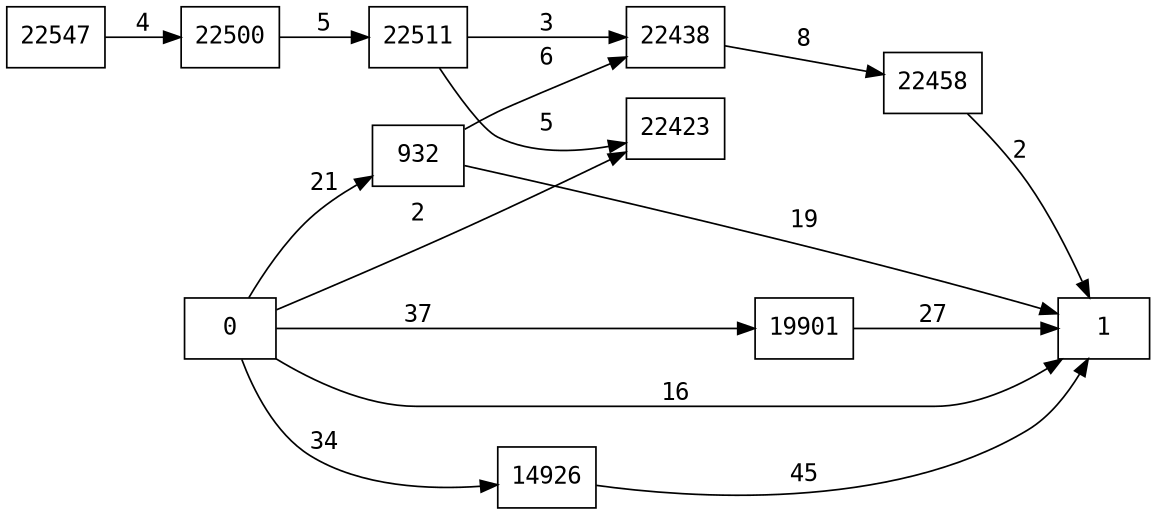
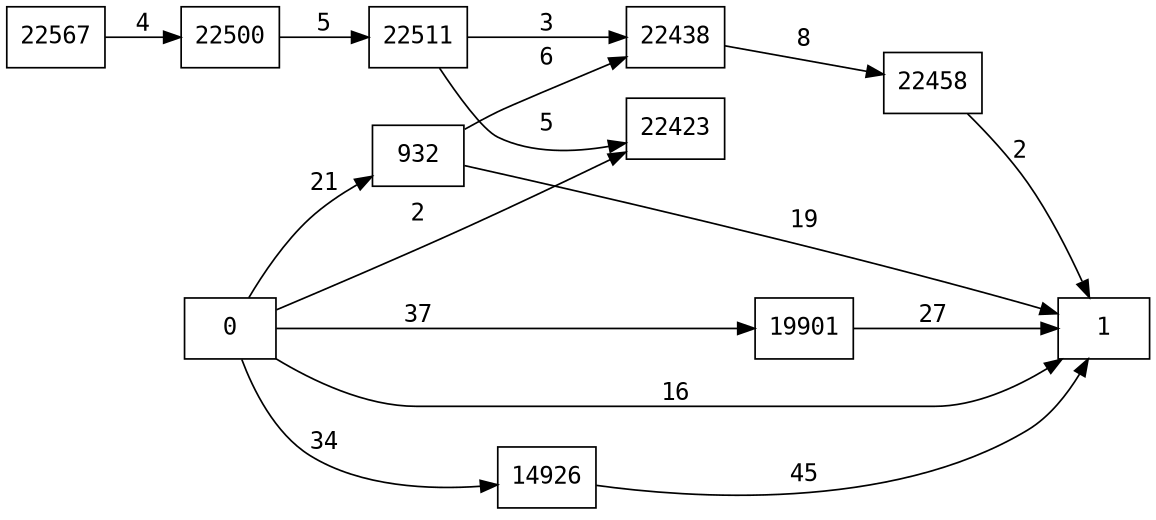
(56, 37) -> (56, 37)
